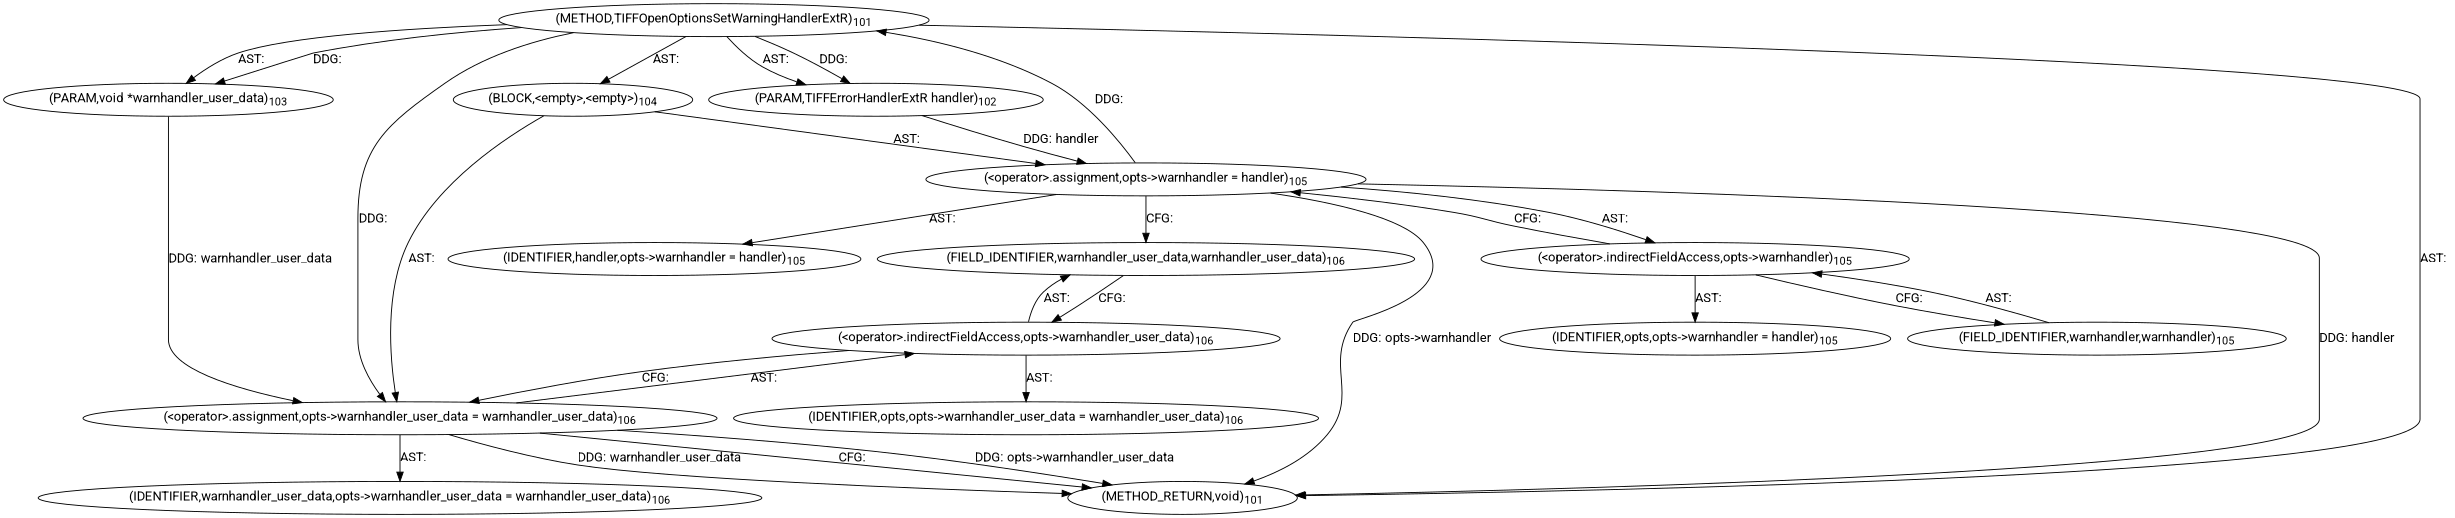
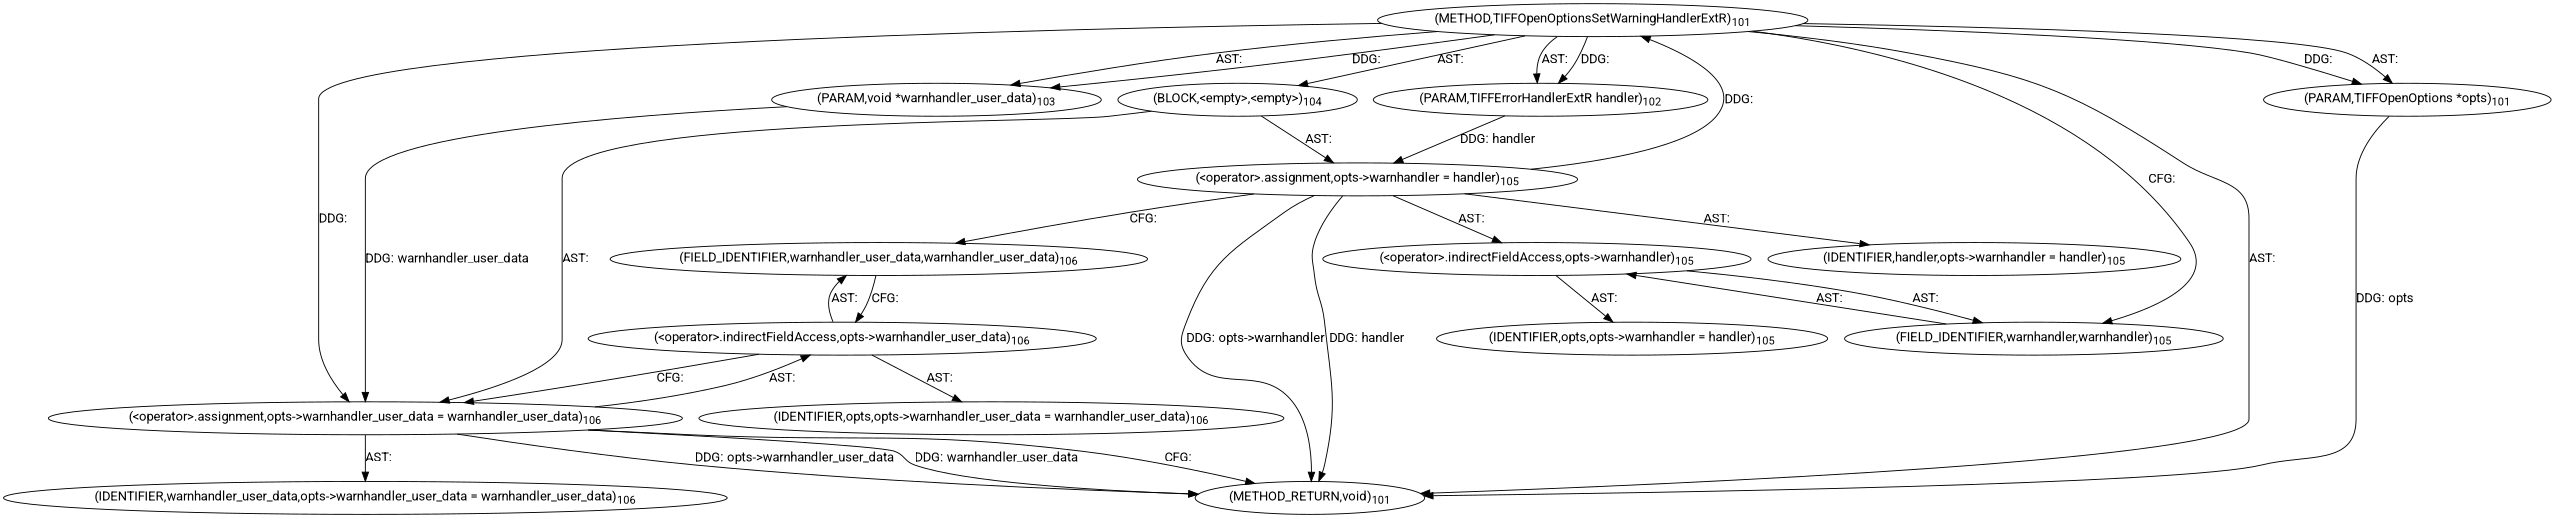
none -> (2407, 100)
none -> (2052, 122)
(1456, 213) -> none
(1911, 299) -> (1928, 299)
